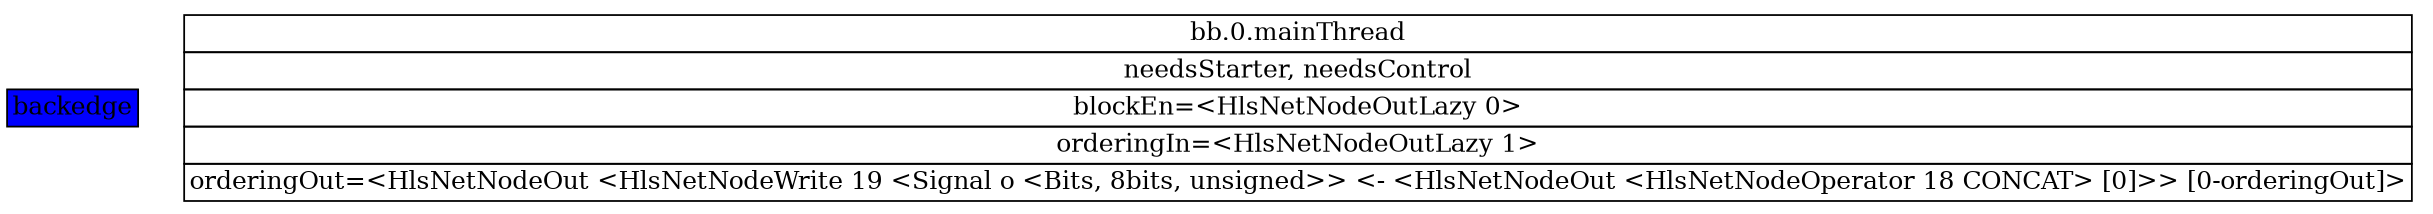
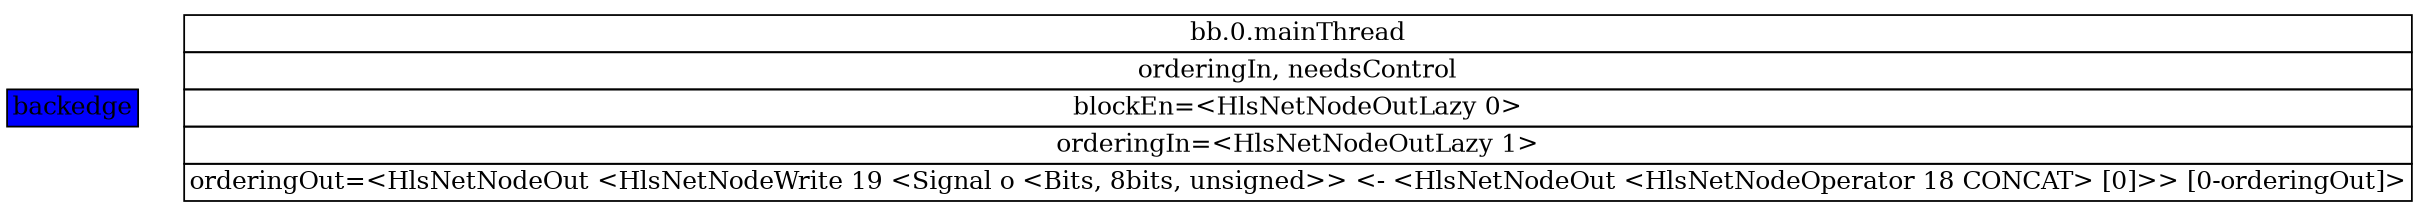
(1298, 70) -> (1298, 70)
